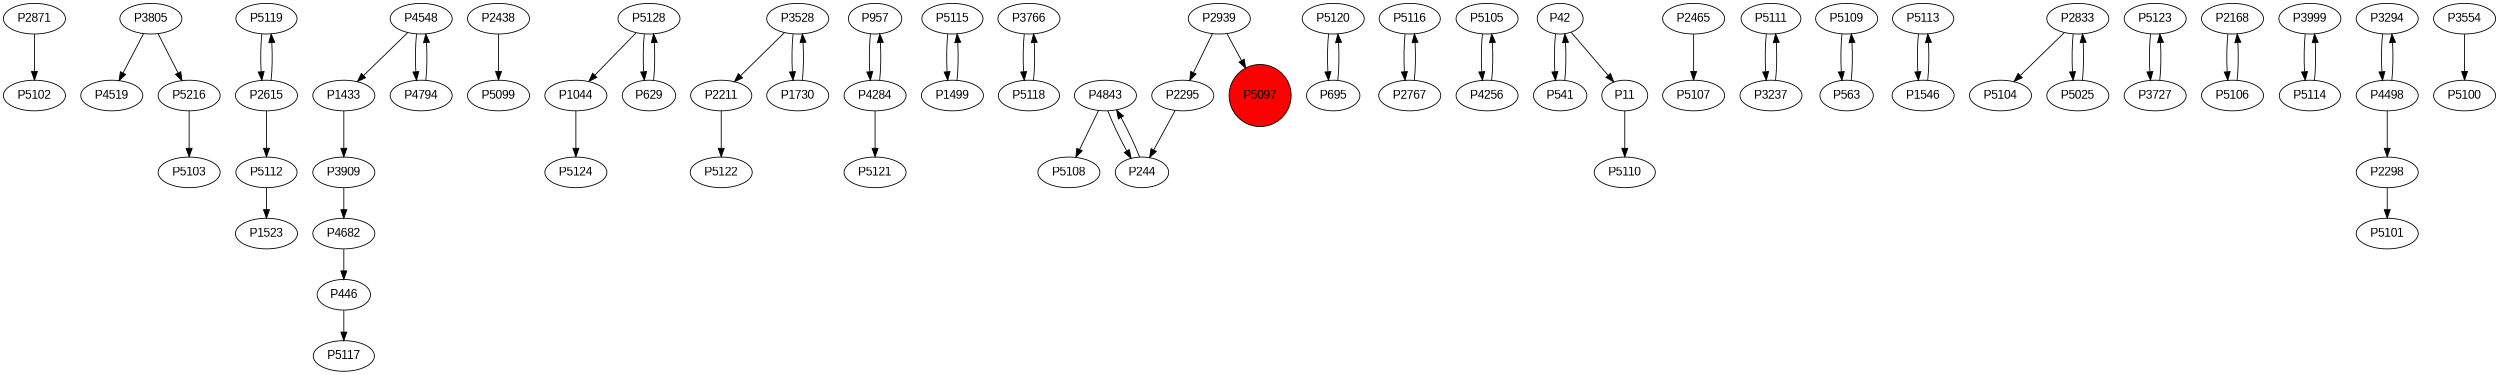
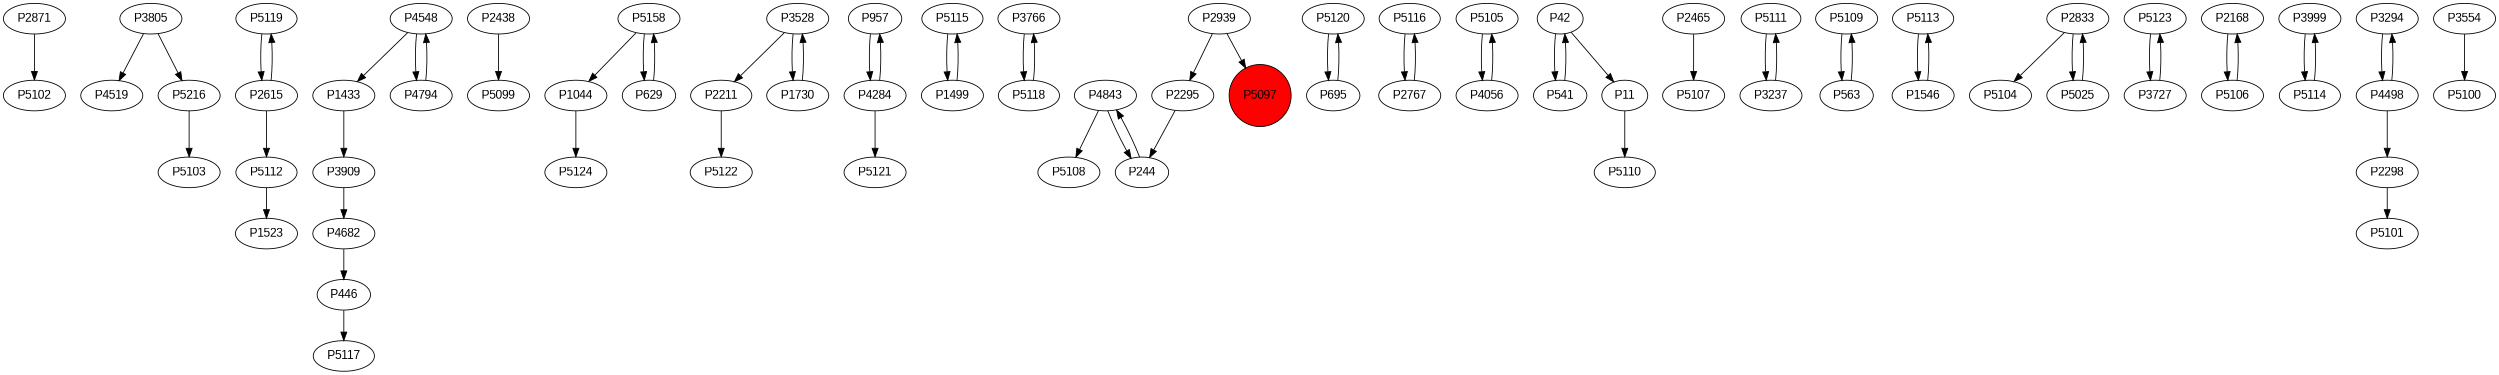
(649, 19) -> (649, 19)
(1487, 96) -> (1487, 96)
